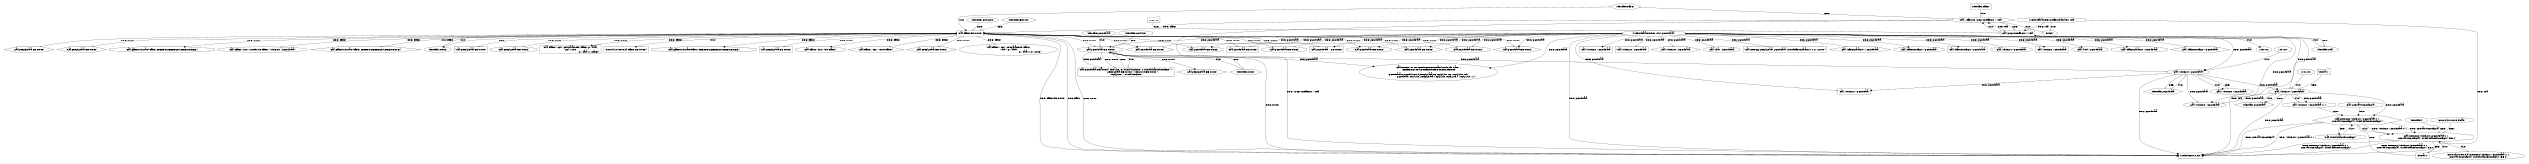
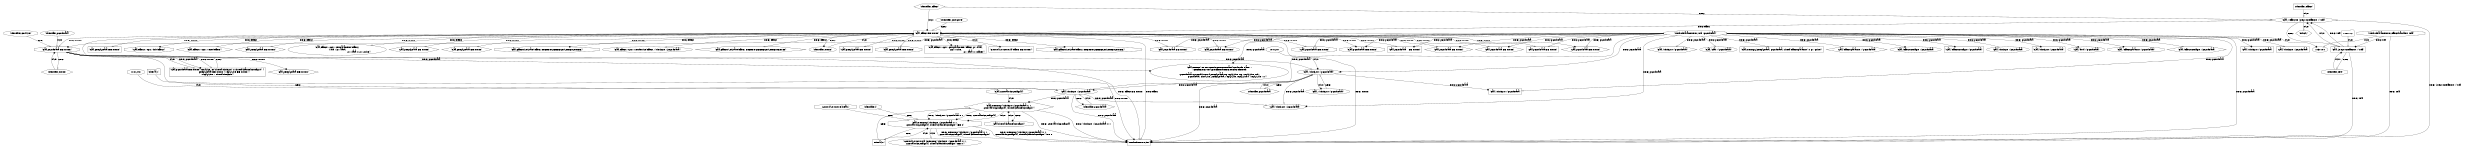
(1019, 20) -> none
(2051, 26) -> (2351, 42)
(447, 40) -> (820, 40)
(2309, 105) -> none
